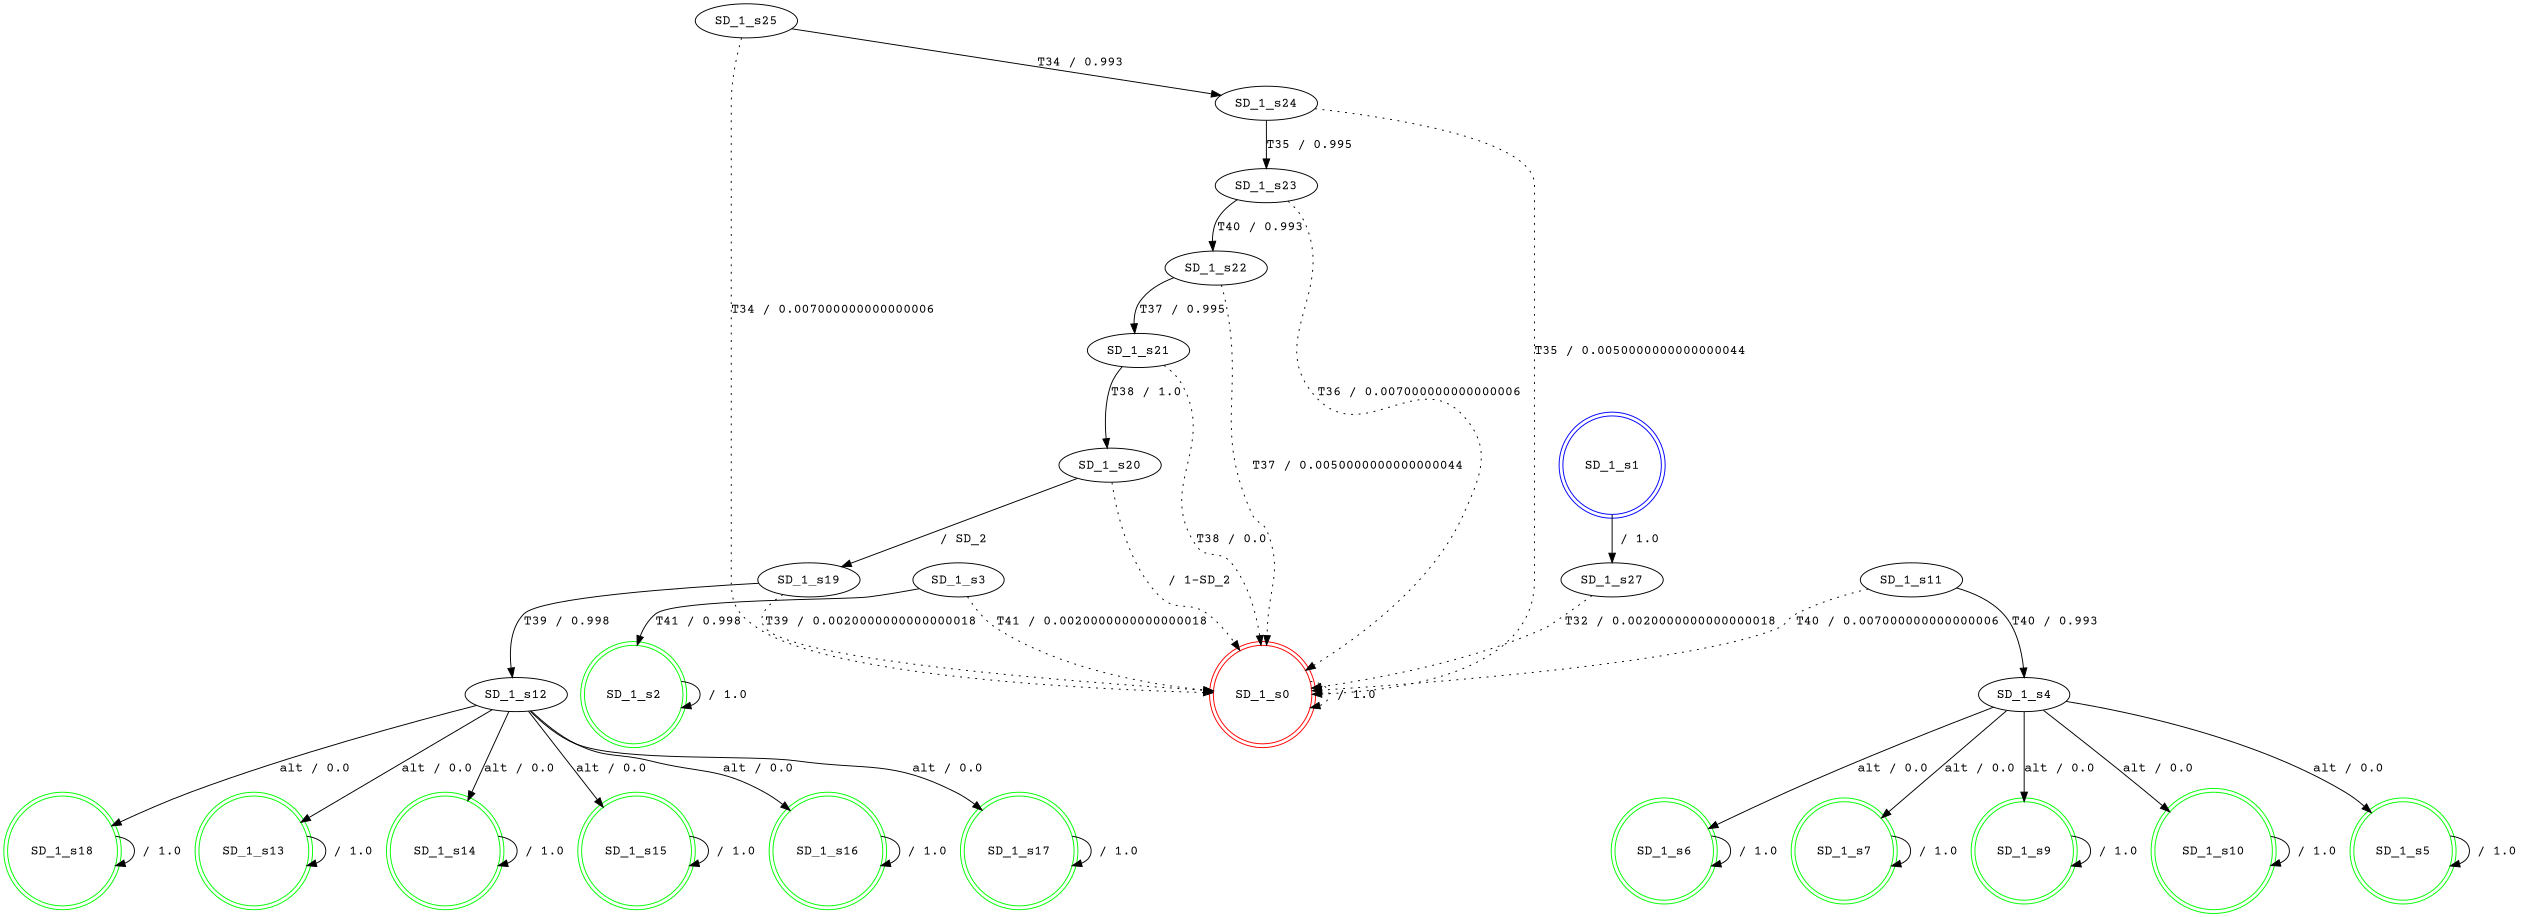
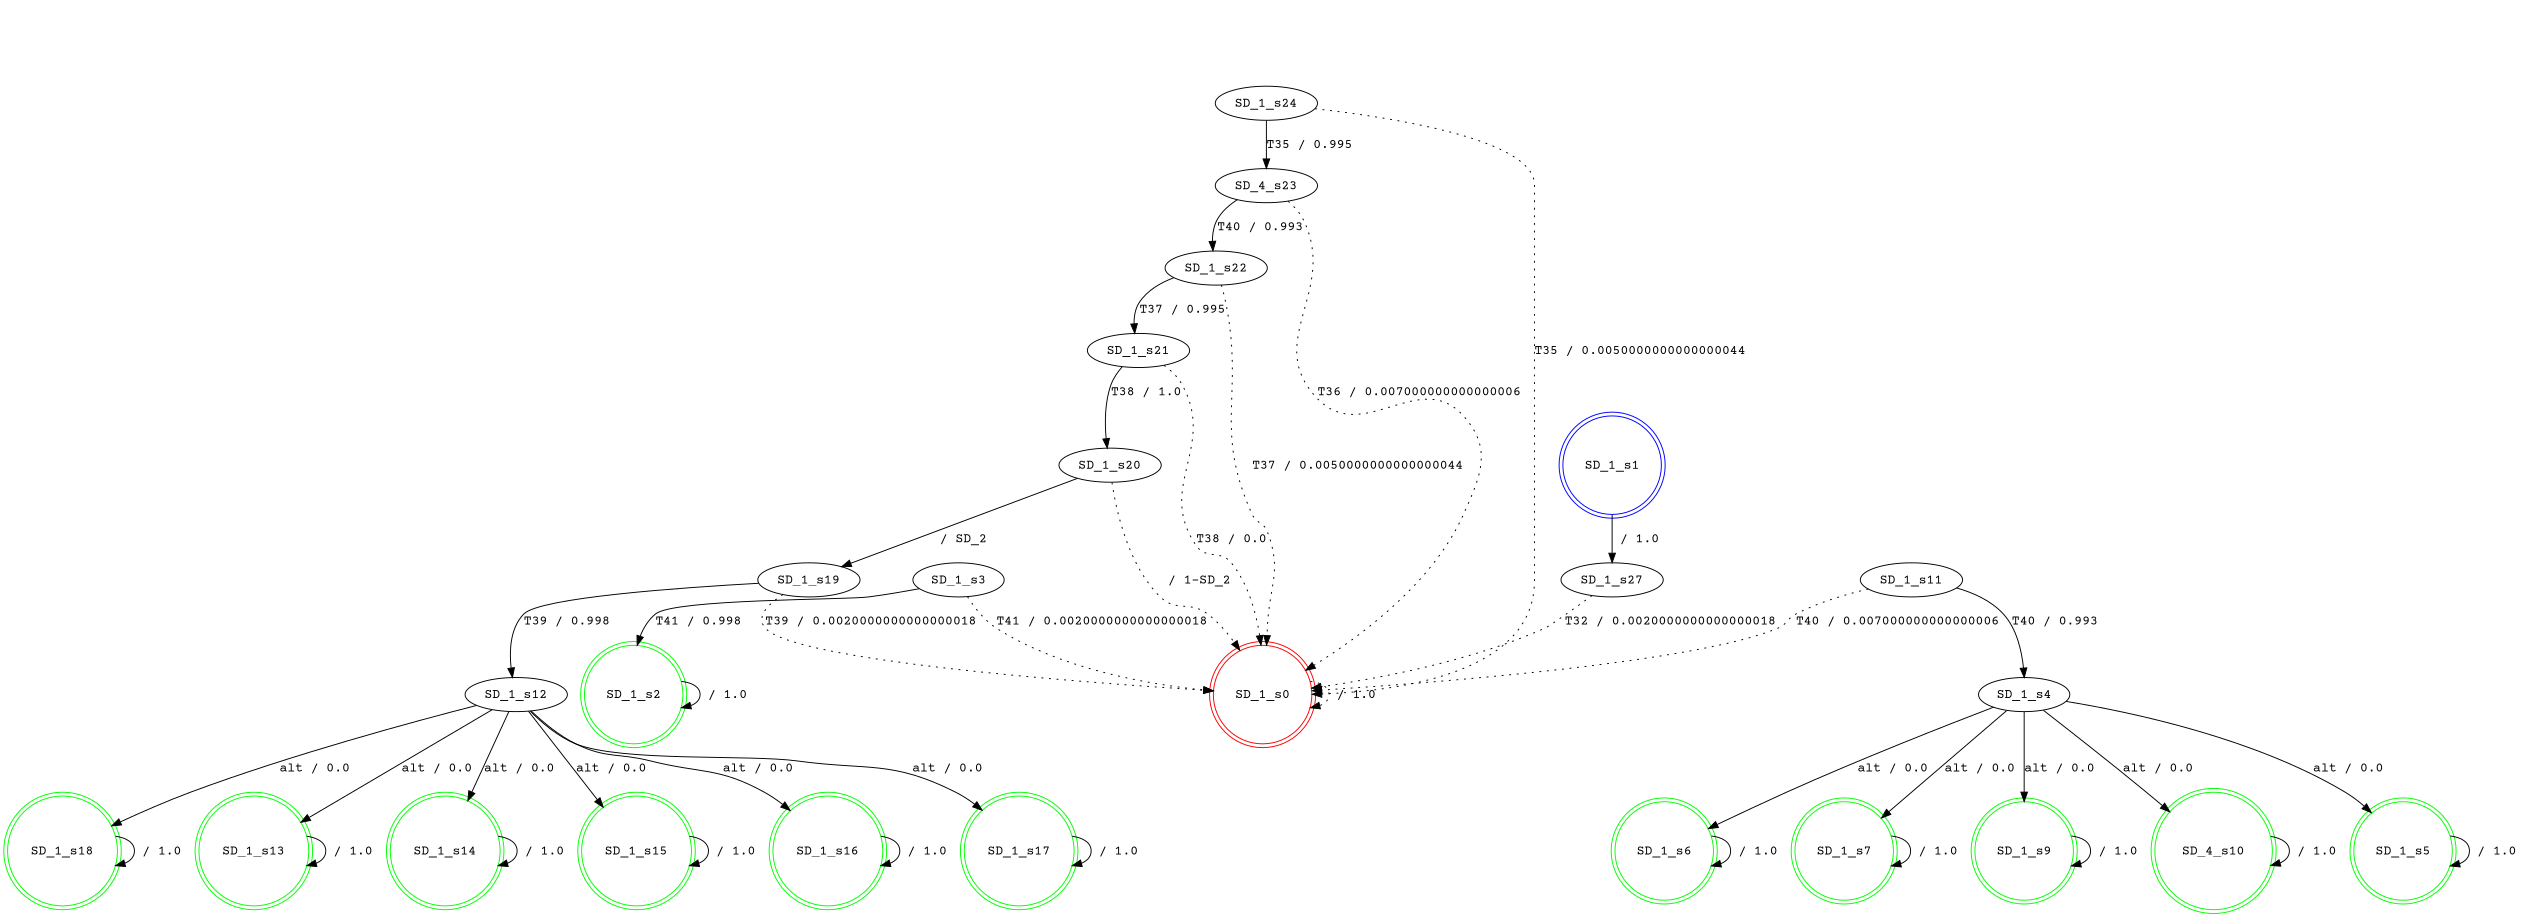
(746, 21) -> none
(1266, 186) -> (1266, 186)
(2214, 851) -> (2214, 851)
